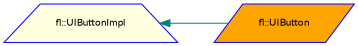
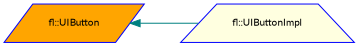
(199, 23) -> (169, 23)
